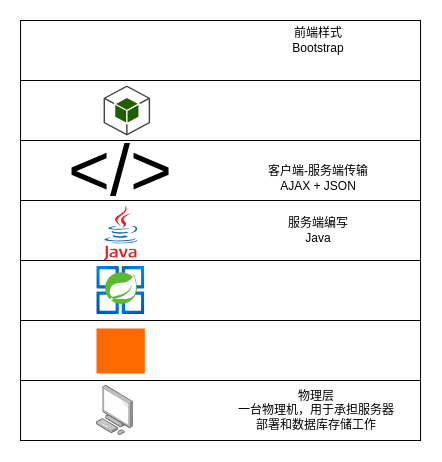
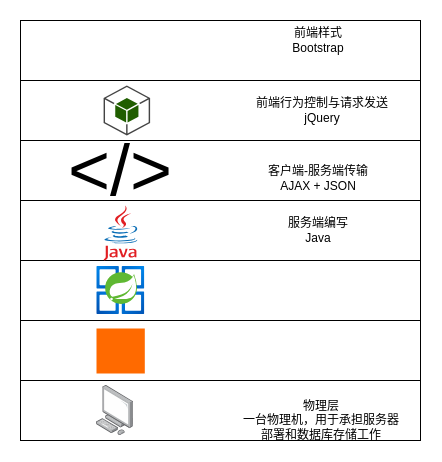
none -> (323, 111)
(317, 411) -> (322, 421)
